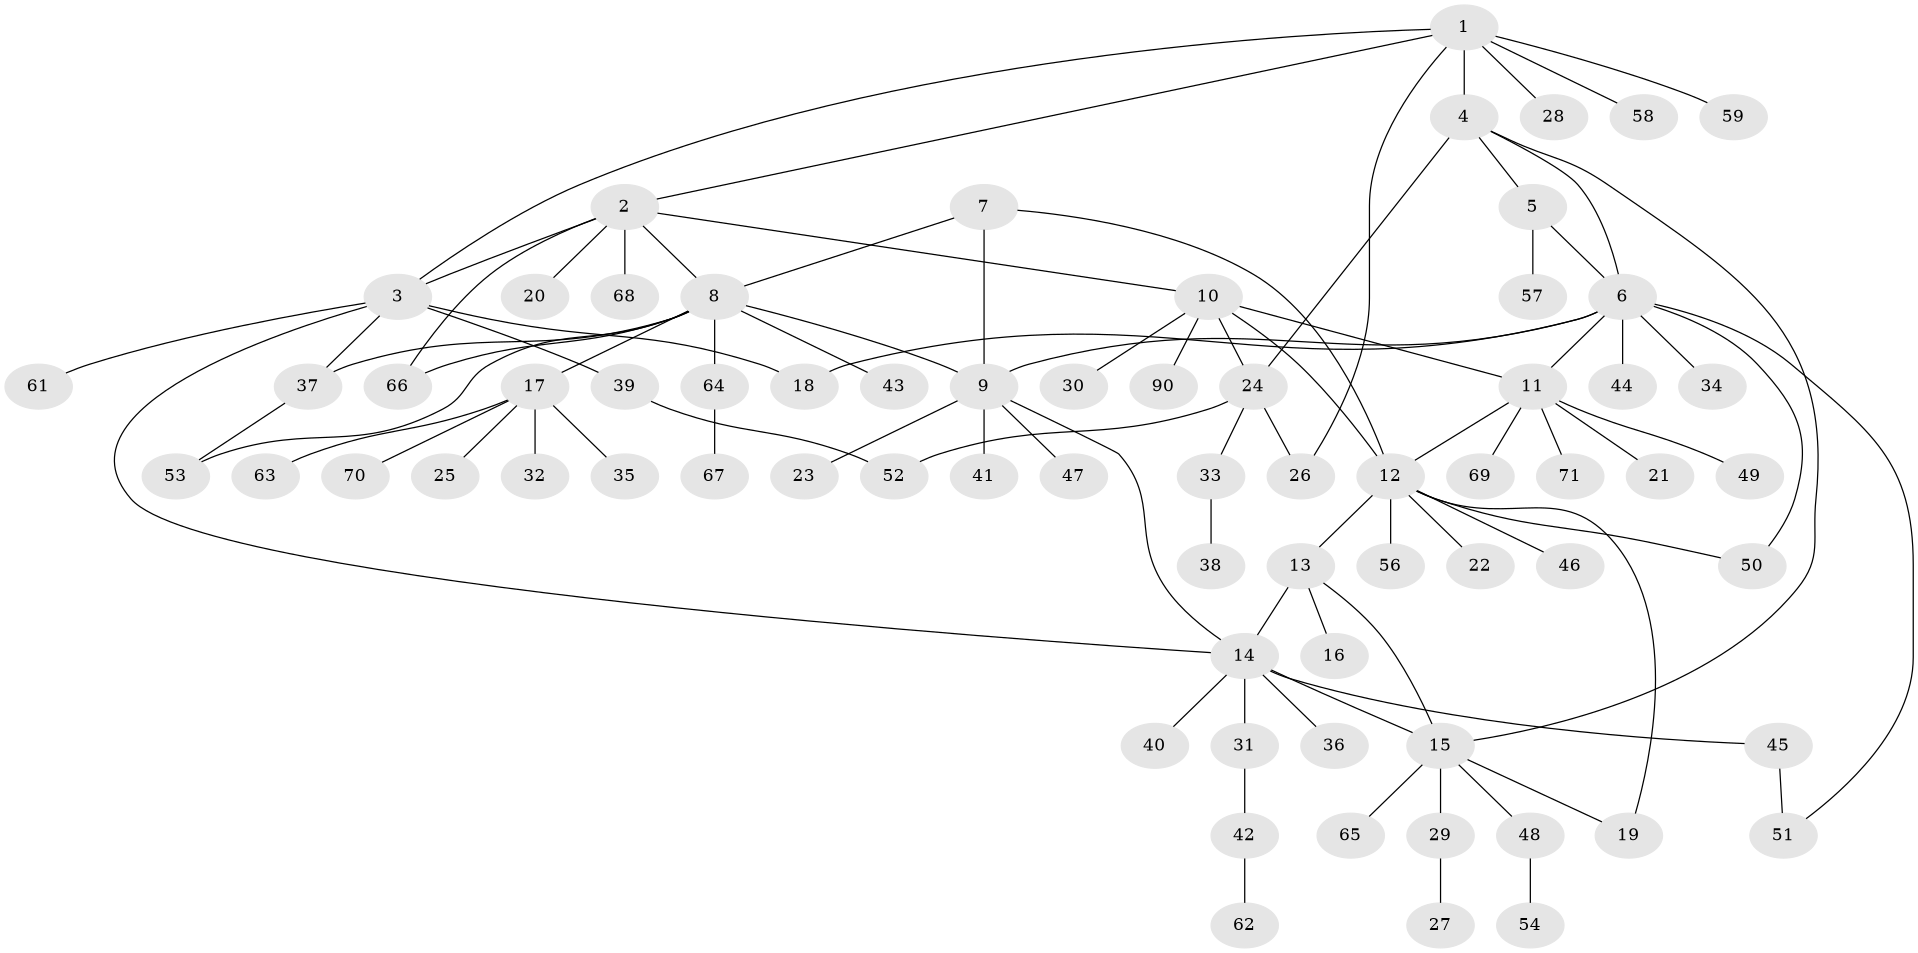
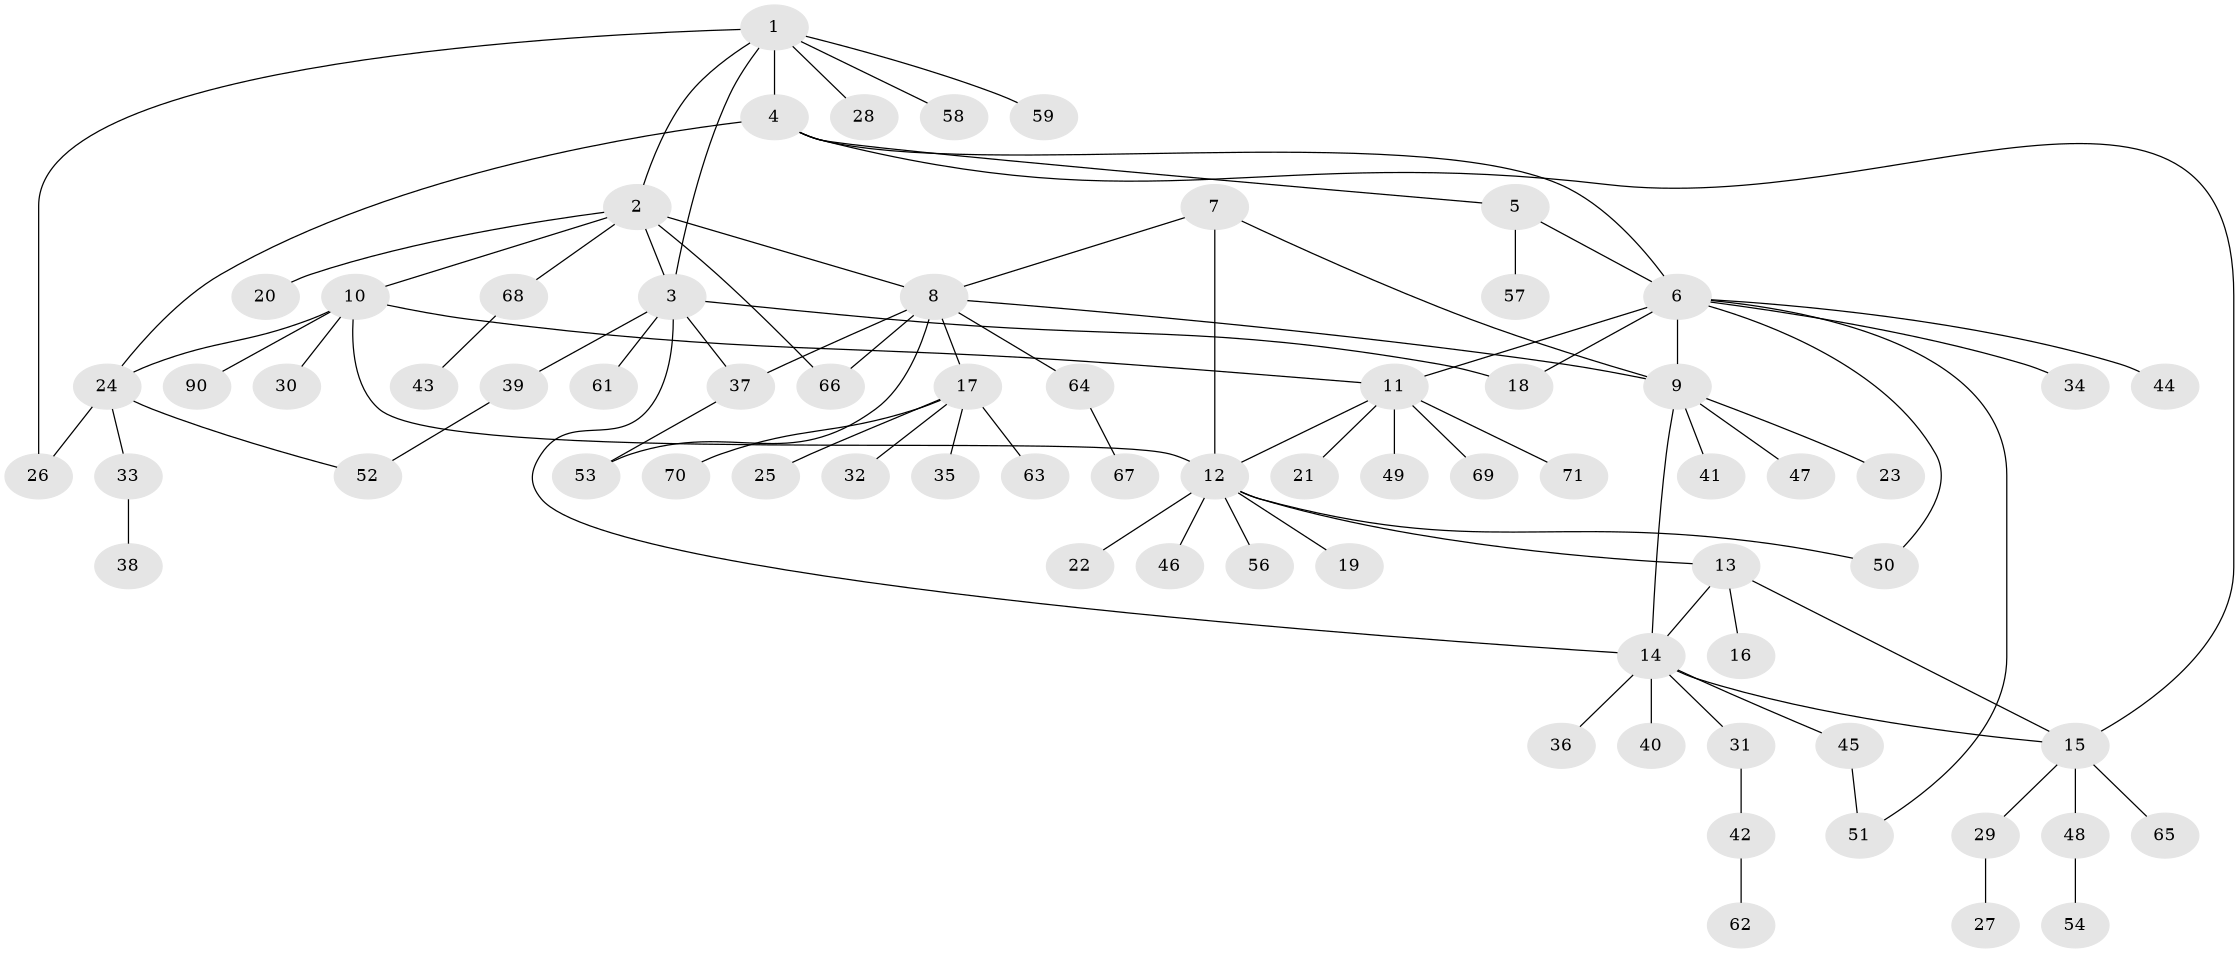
(804, 342) -> (469, 342)
(1535, 791) -> none
